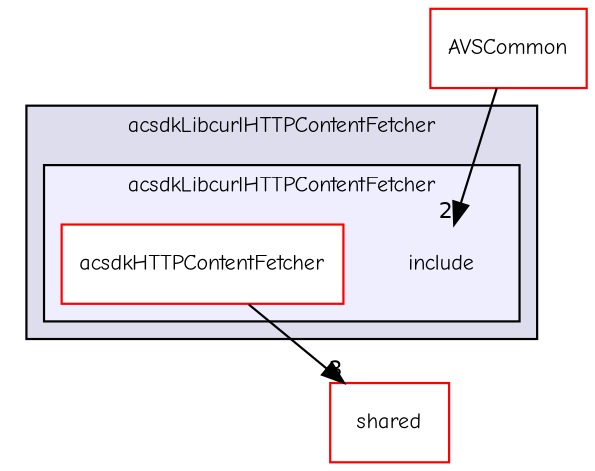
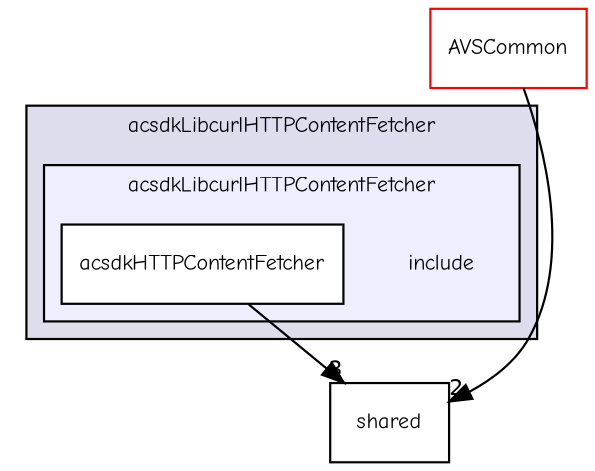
(479, 146) -> (551, 254)
(203, 264) -> (203, 264)
(390, 423) -> (390, 423)
